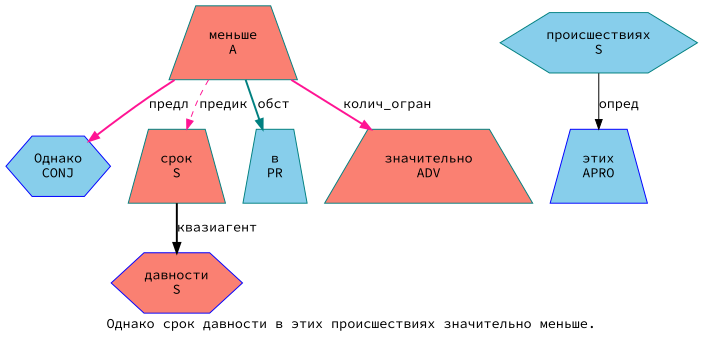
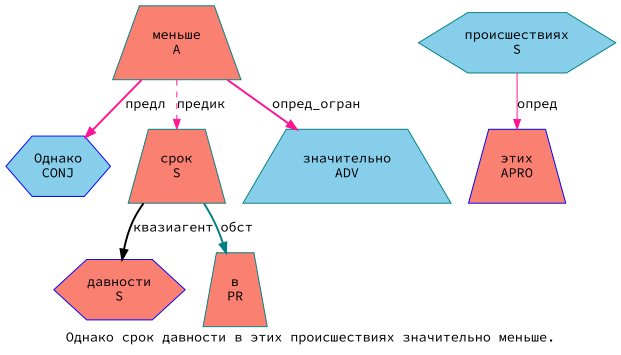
(599, 96) -> (517, 96)
(253, 100) -> (215, 223)
(387, 105) -> (316, 105)
(275, 166) -> (235, 290)
(429, 166) -> (347, 166)
(599, 166) -> (517, 166)
